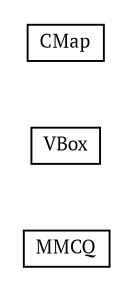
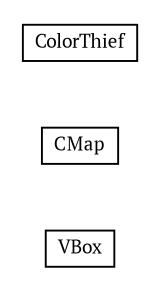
none -> (80, 42)
(66, 248) -> none
